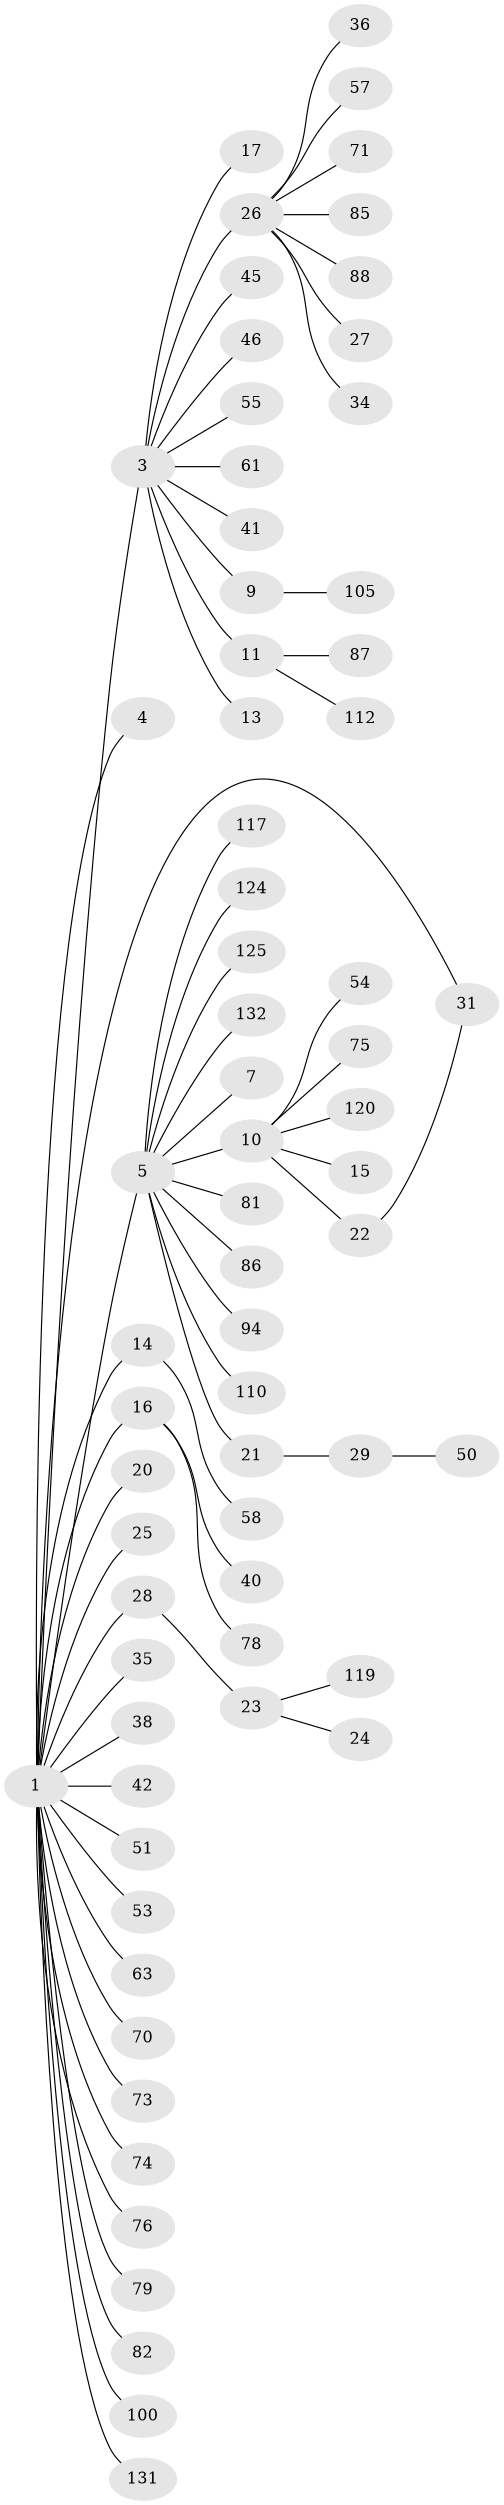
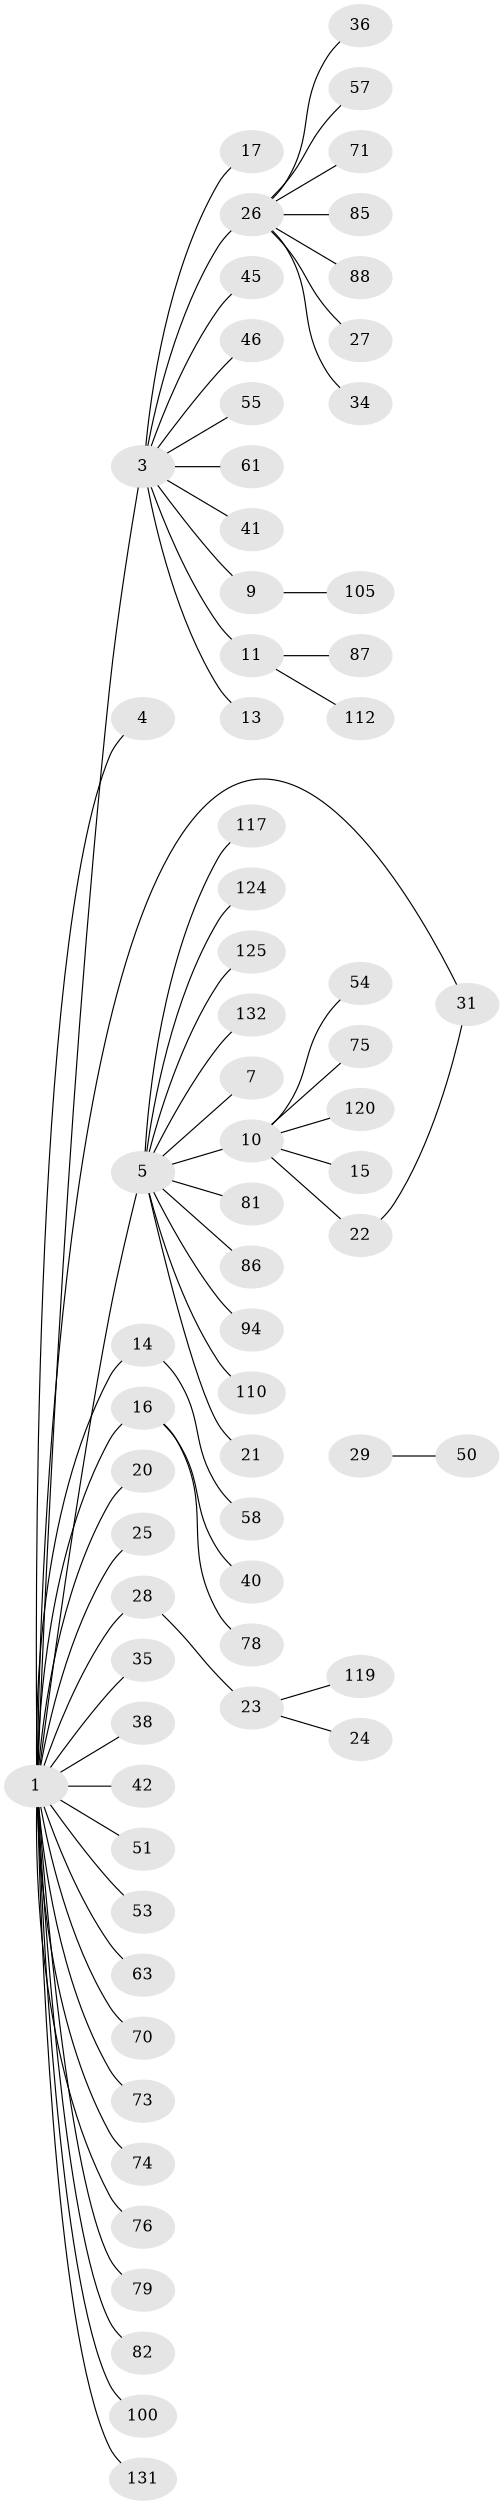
(306, 1456) -> none
